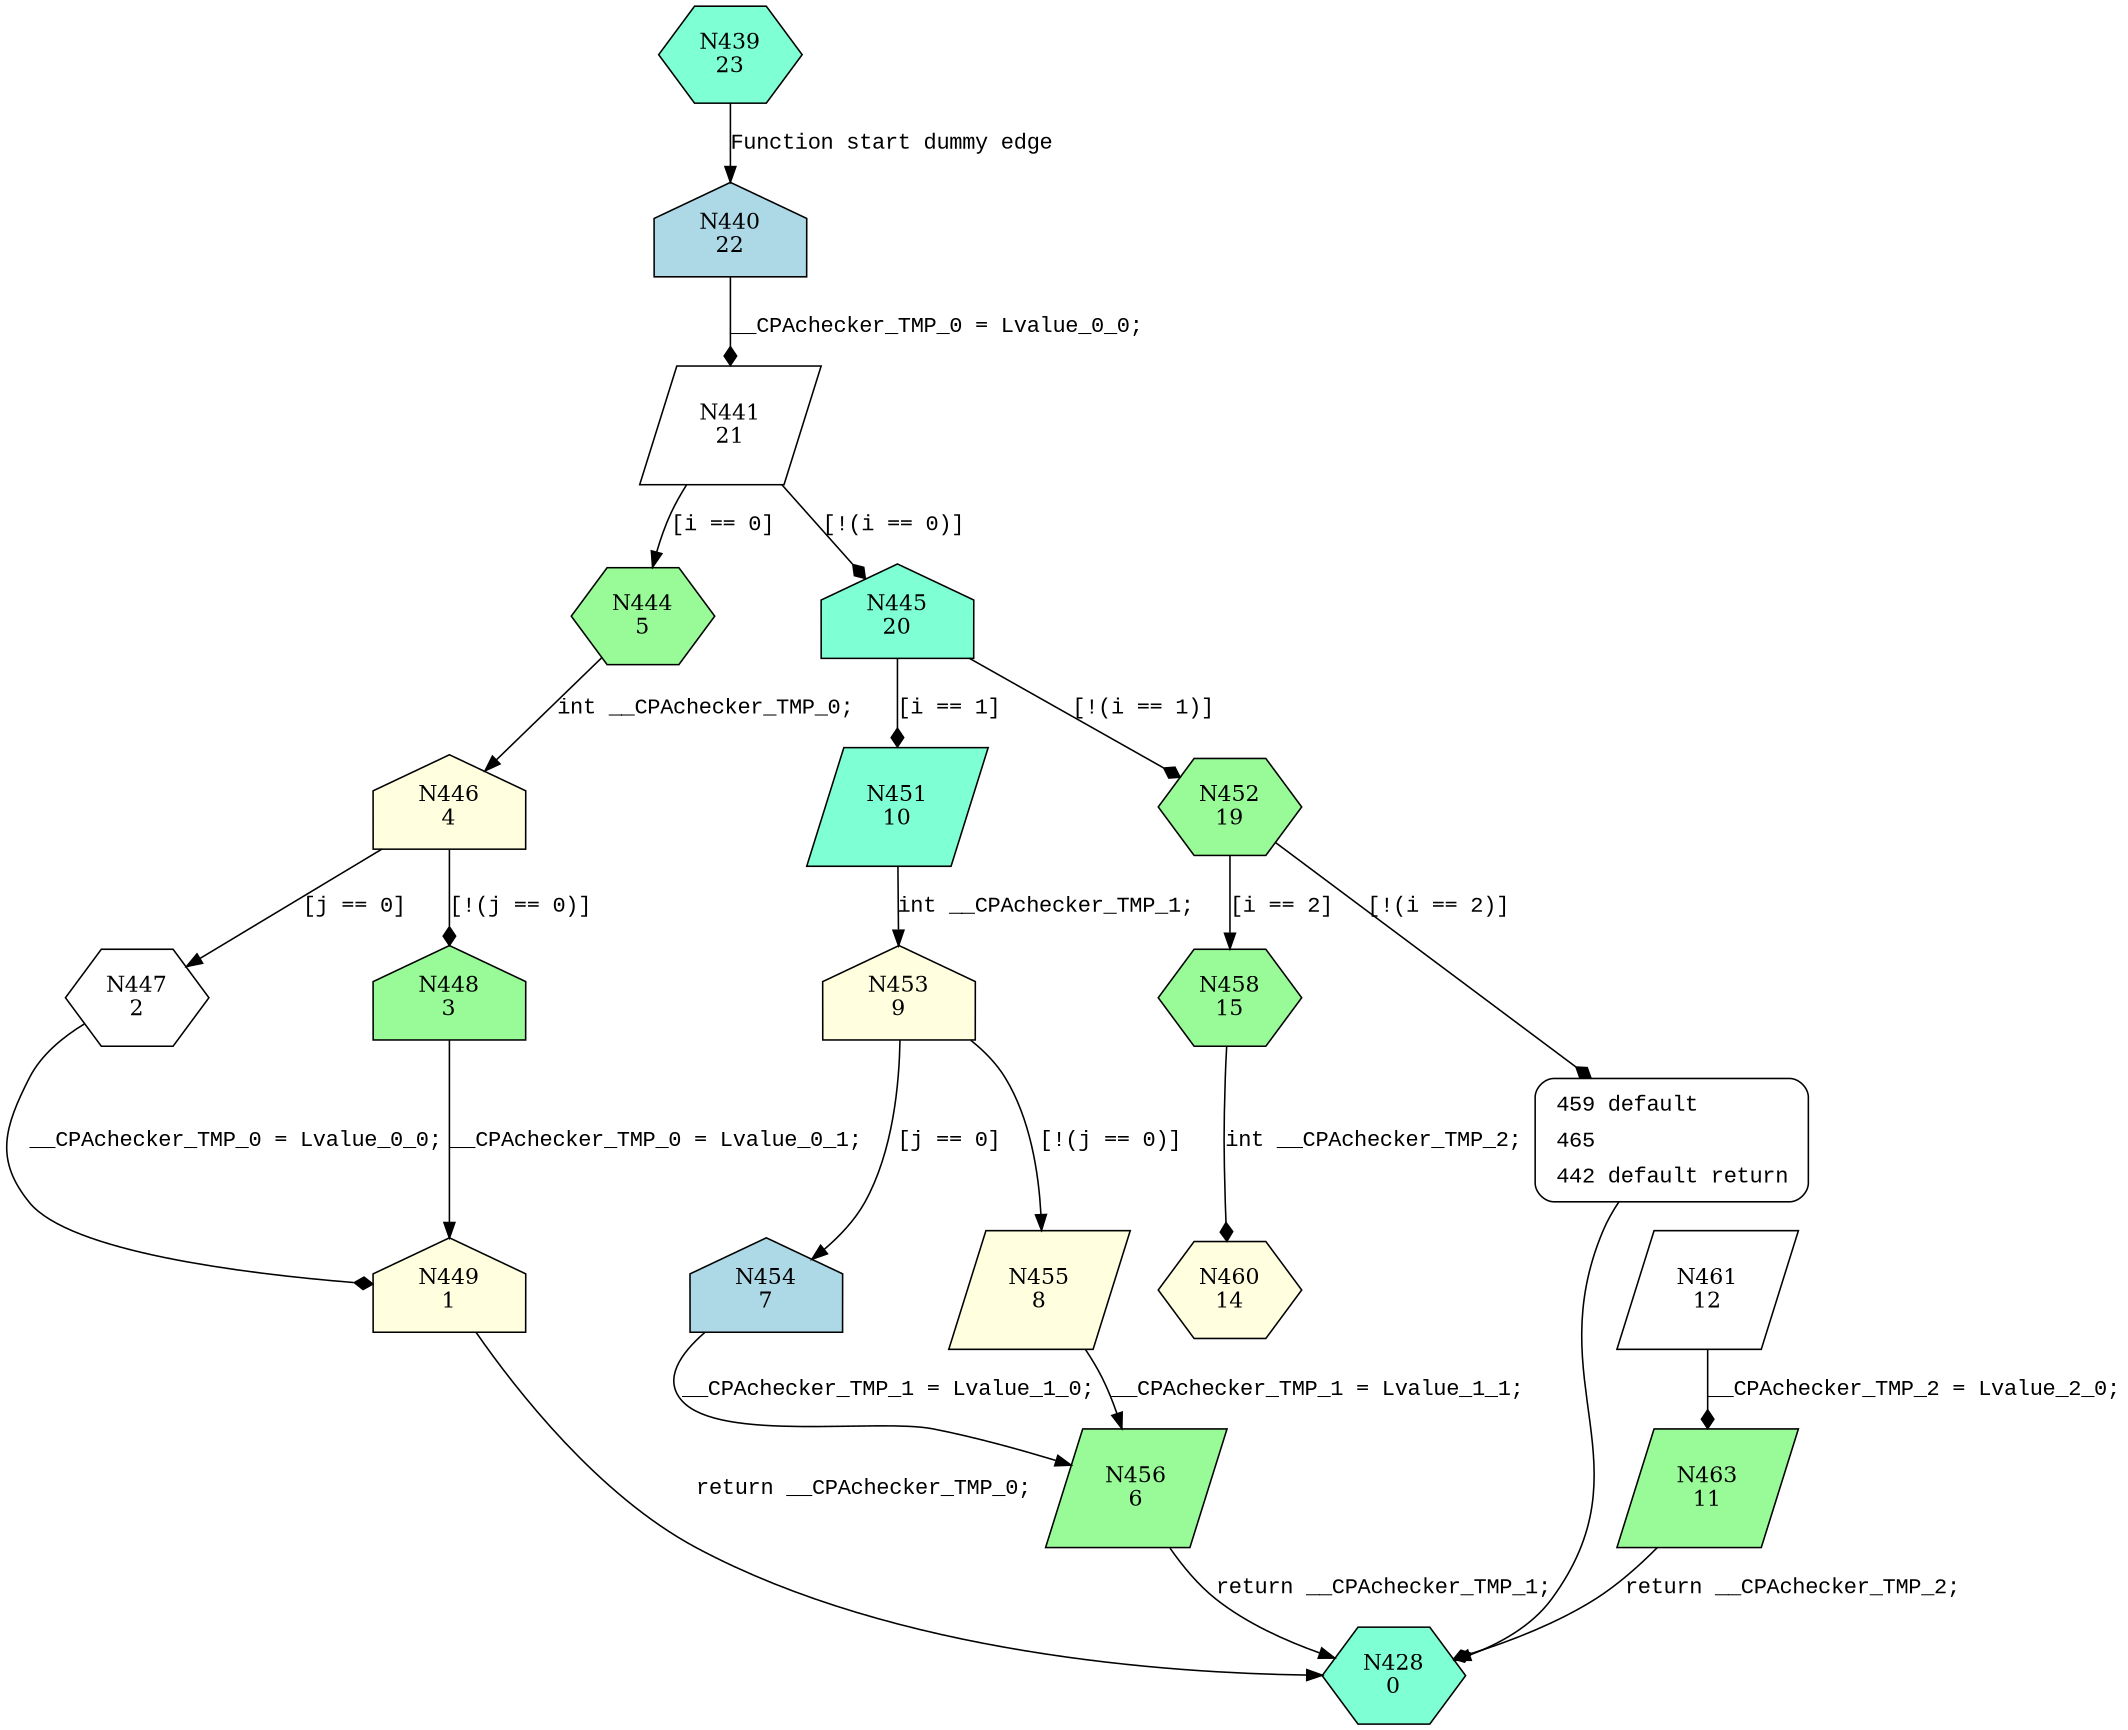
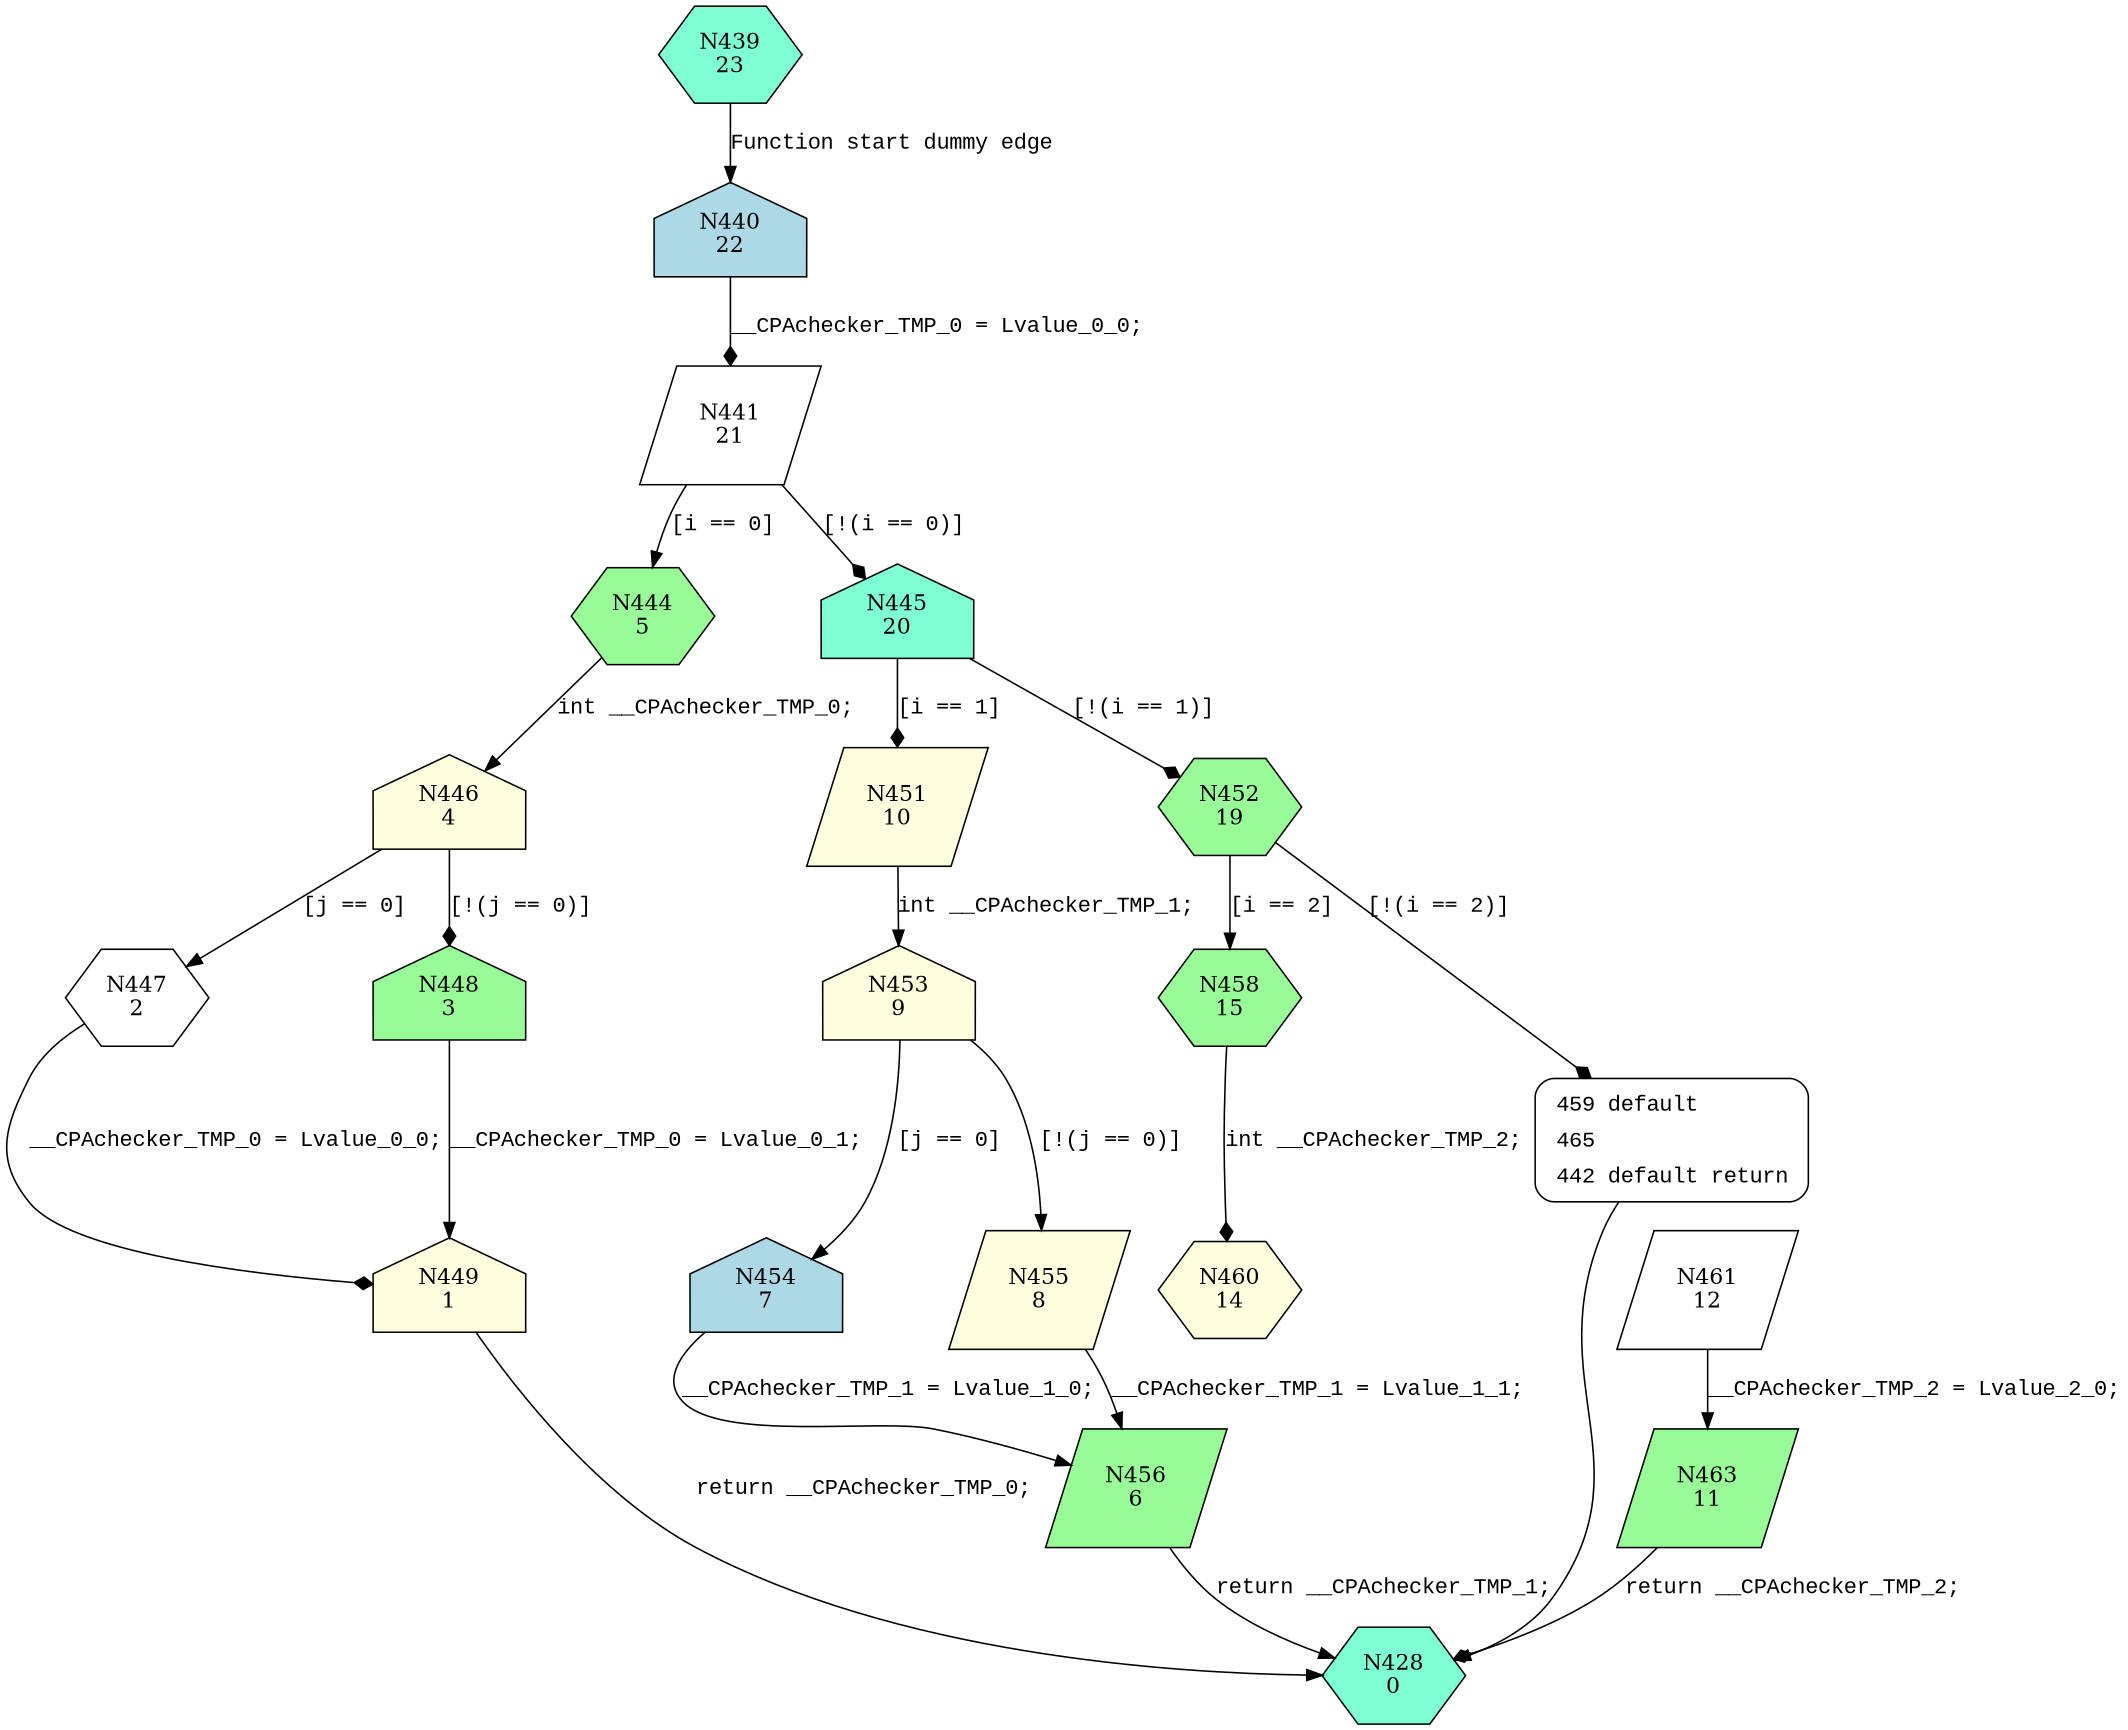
(897, 807) -> (897, 807)
(1708, 1380) -> (1708, 1381)
